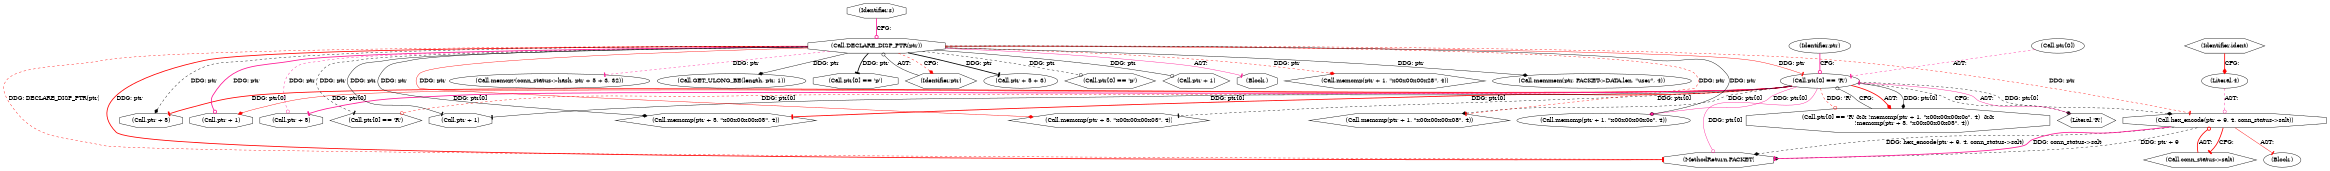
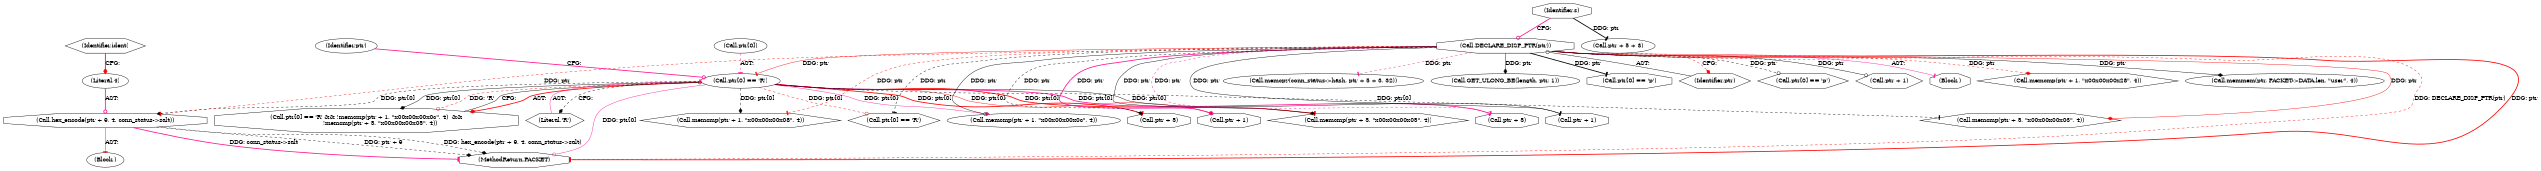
(953, 63) -> (1589, 28)
(2225, 99) -> (105, 99)
(2200, 160) -> none
